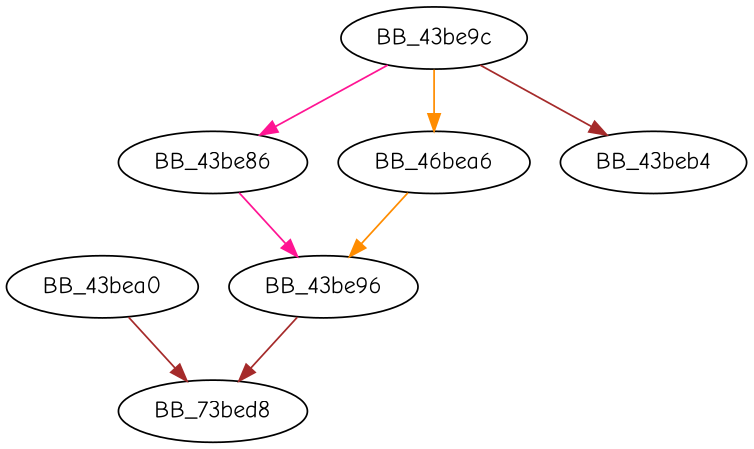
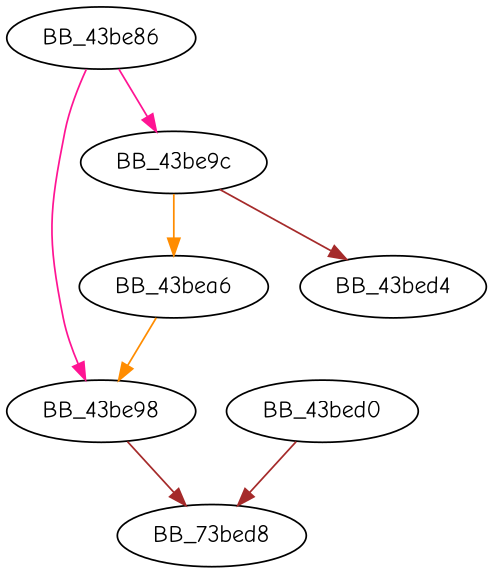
(331, 96) -> (133, 93)
(434, 162) -> (174, 287)
(654, 162) -> (393, 287)
(102, 287) -> (322, 411)
(324, 287) -> (101, 411)
